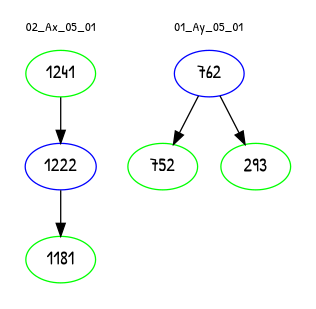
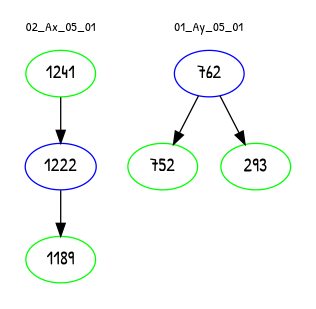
(61, 260) -> (61, 260)
